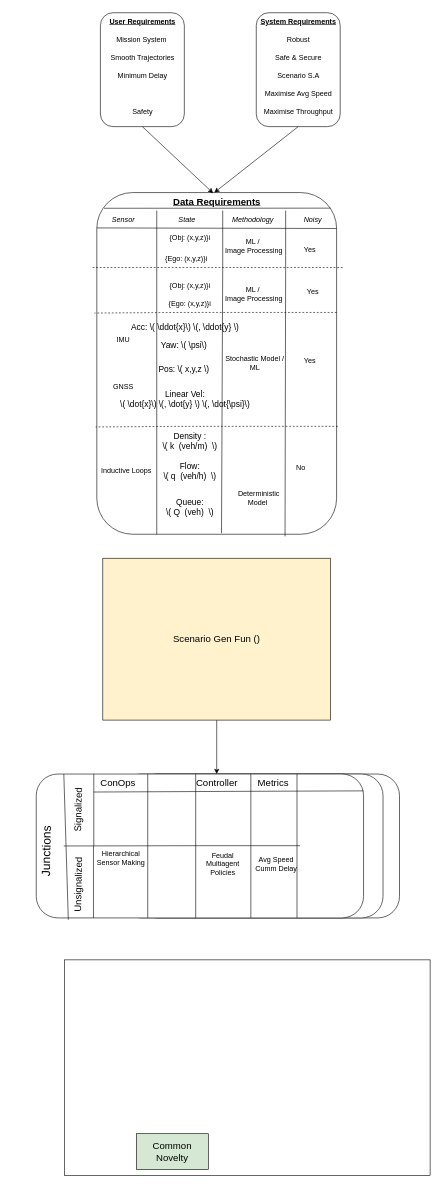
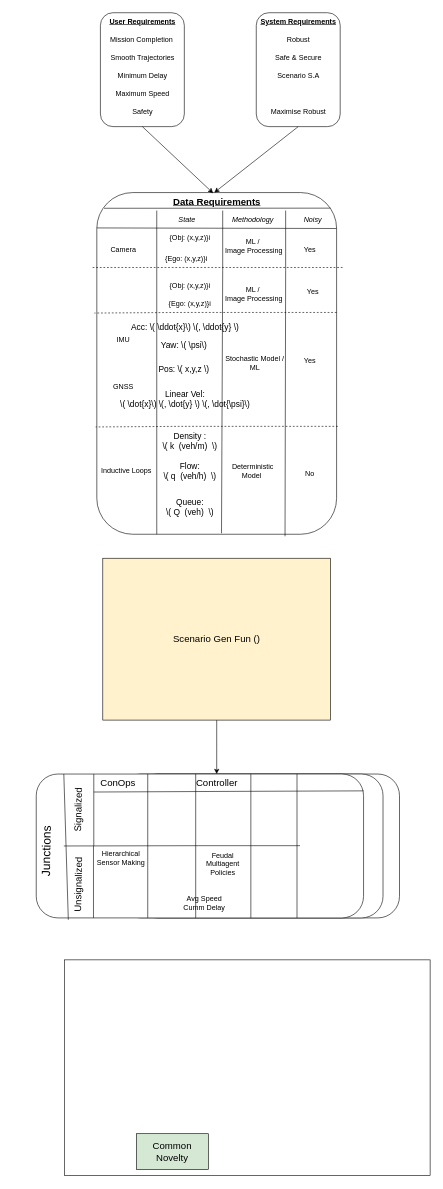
(143, 39) -> (143, 39)
none -> (143, 93)
(299, 93) -> none
(299, 111) -> (299, 111)
(123, 219) -> none
none -> (123, 249)
(301, 468) -> (310, 474)
(259, 498) -> (253, 471)
(273, 783) -> none
(276, 864) -> (204, 903)
